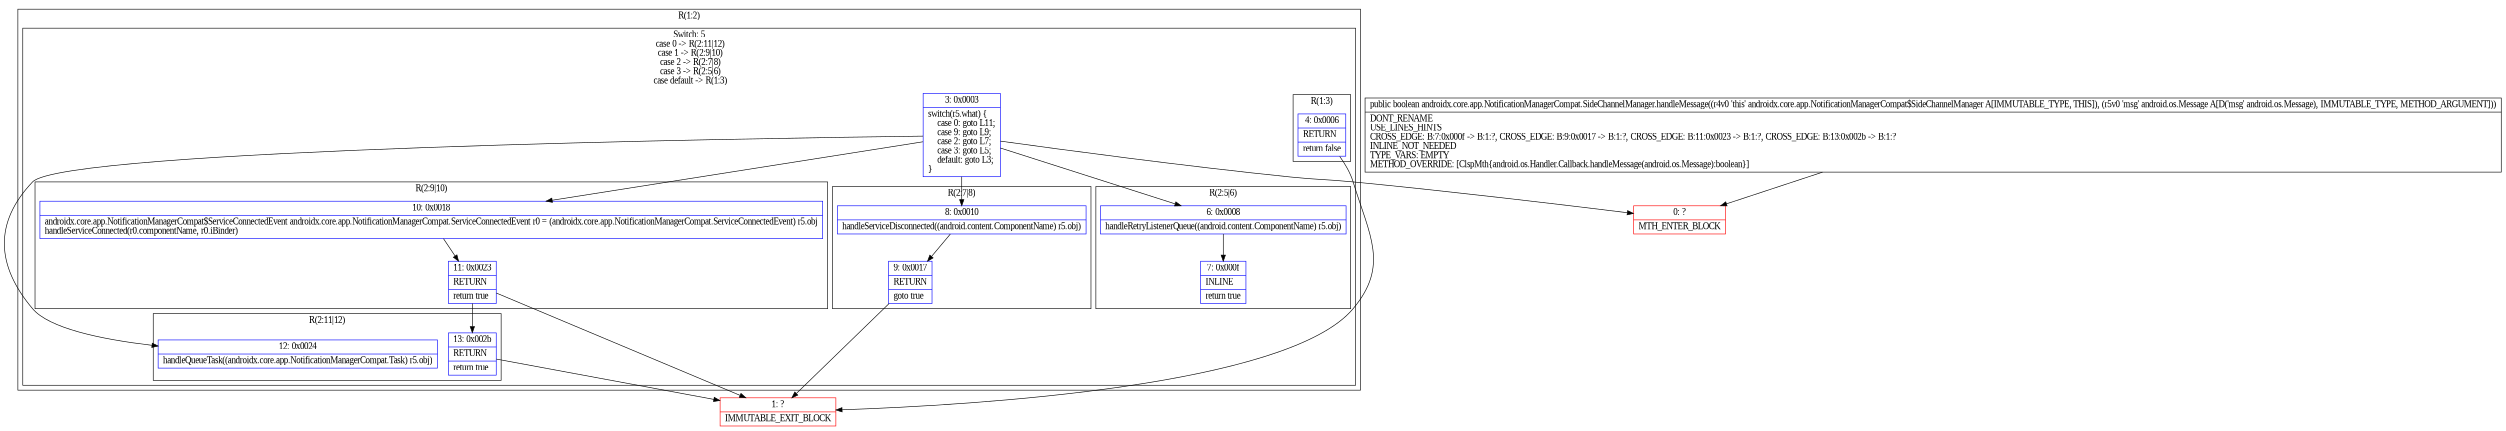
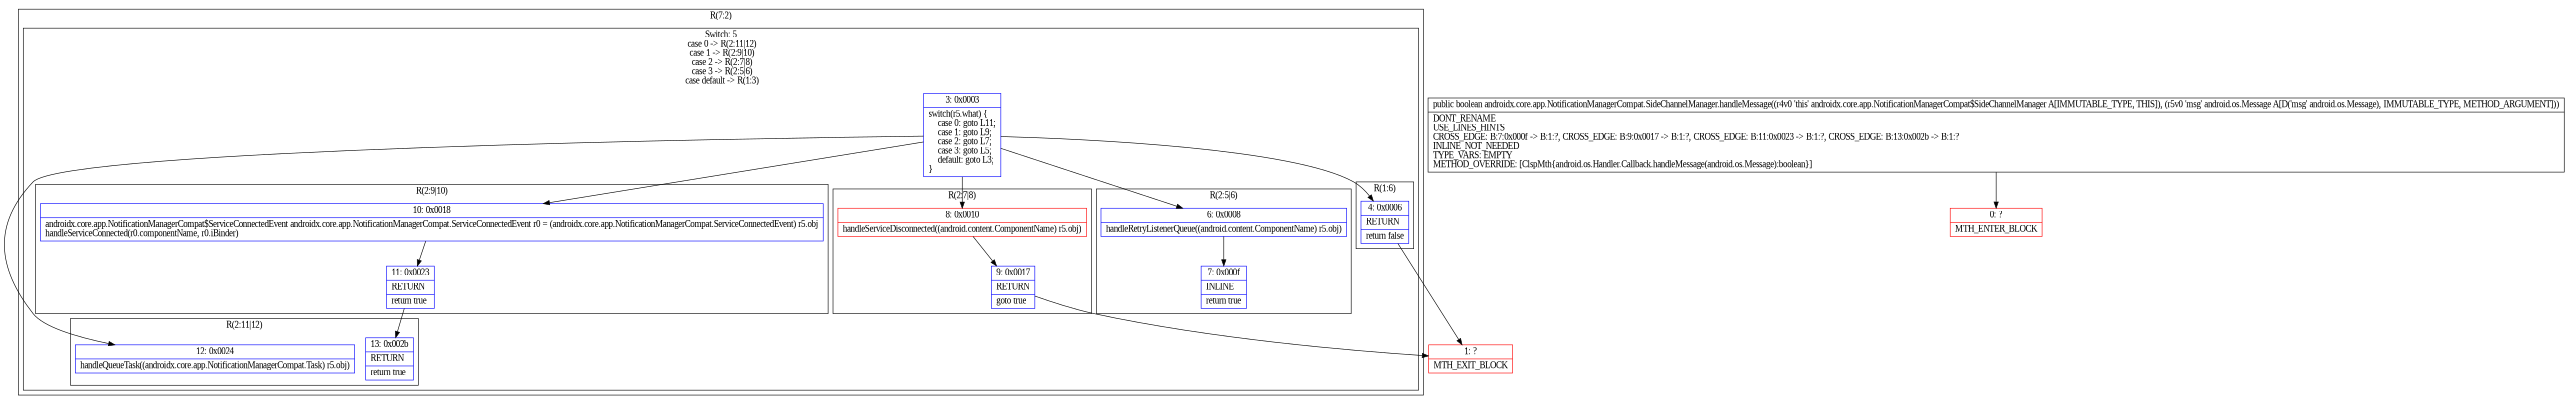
(689, 16) -> (721, 16)
(1322, 102) -> (1385, 189)
(960, 133) -> (960, 133)
(1314, 179) -> (1190, 148)
(962, 220) -> (962, 222)
(618, 344) -> none
(605, 379) -> none
(778, 419) -> (1471, 366)
